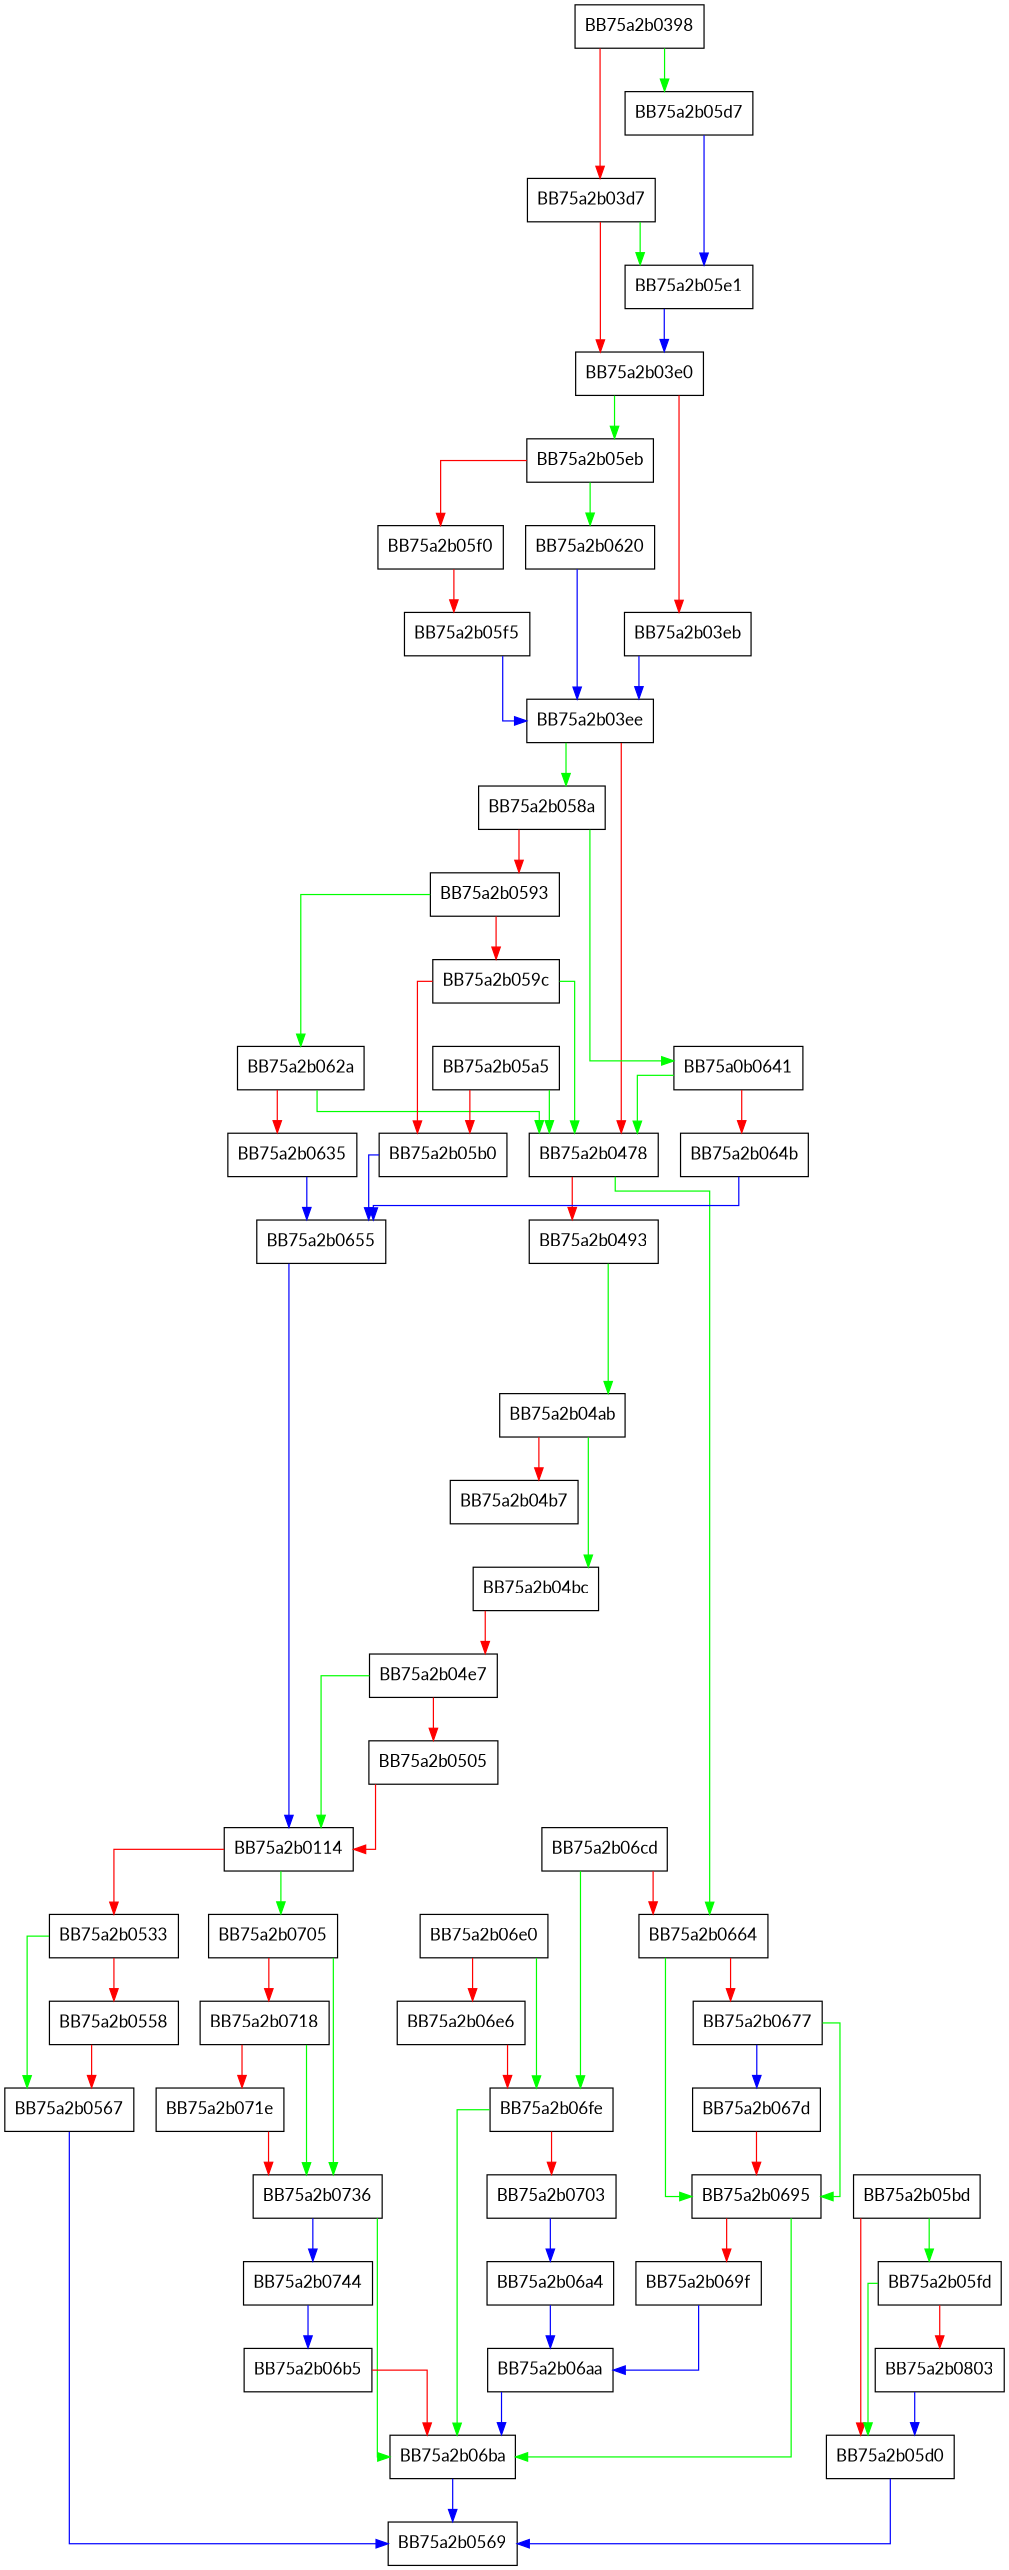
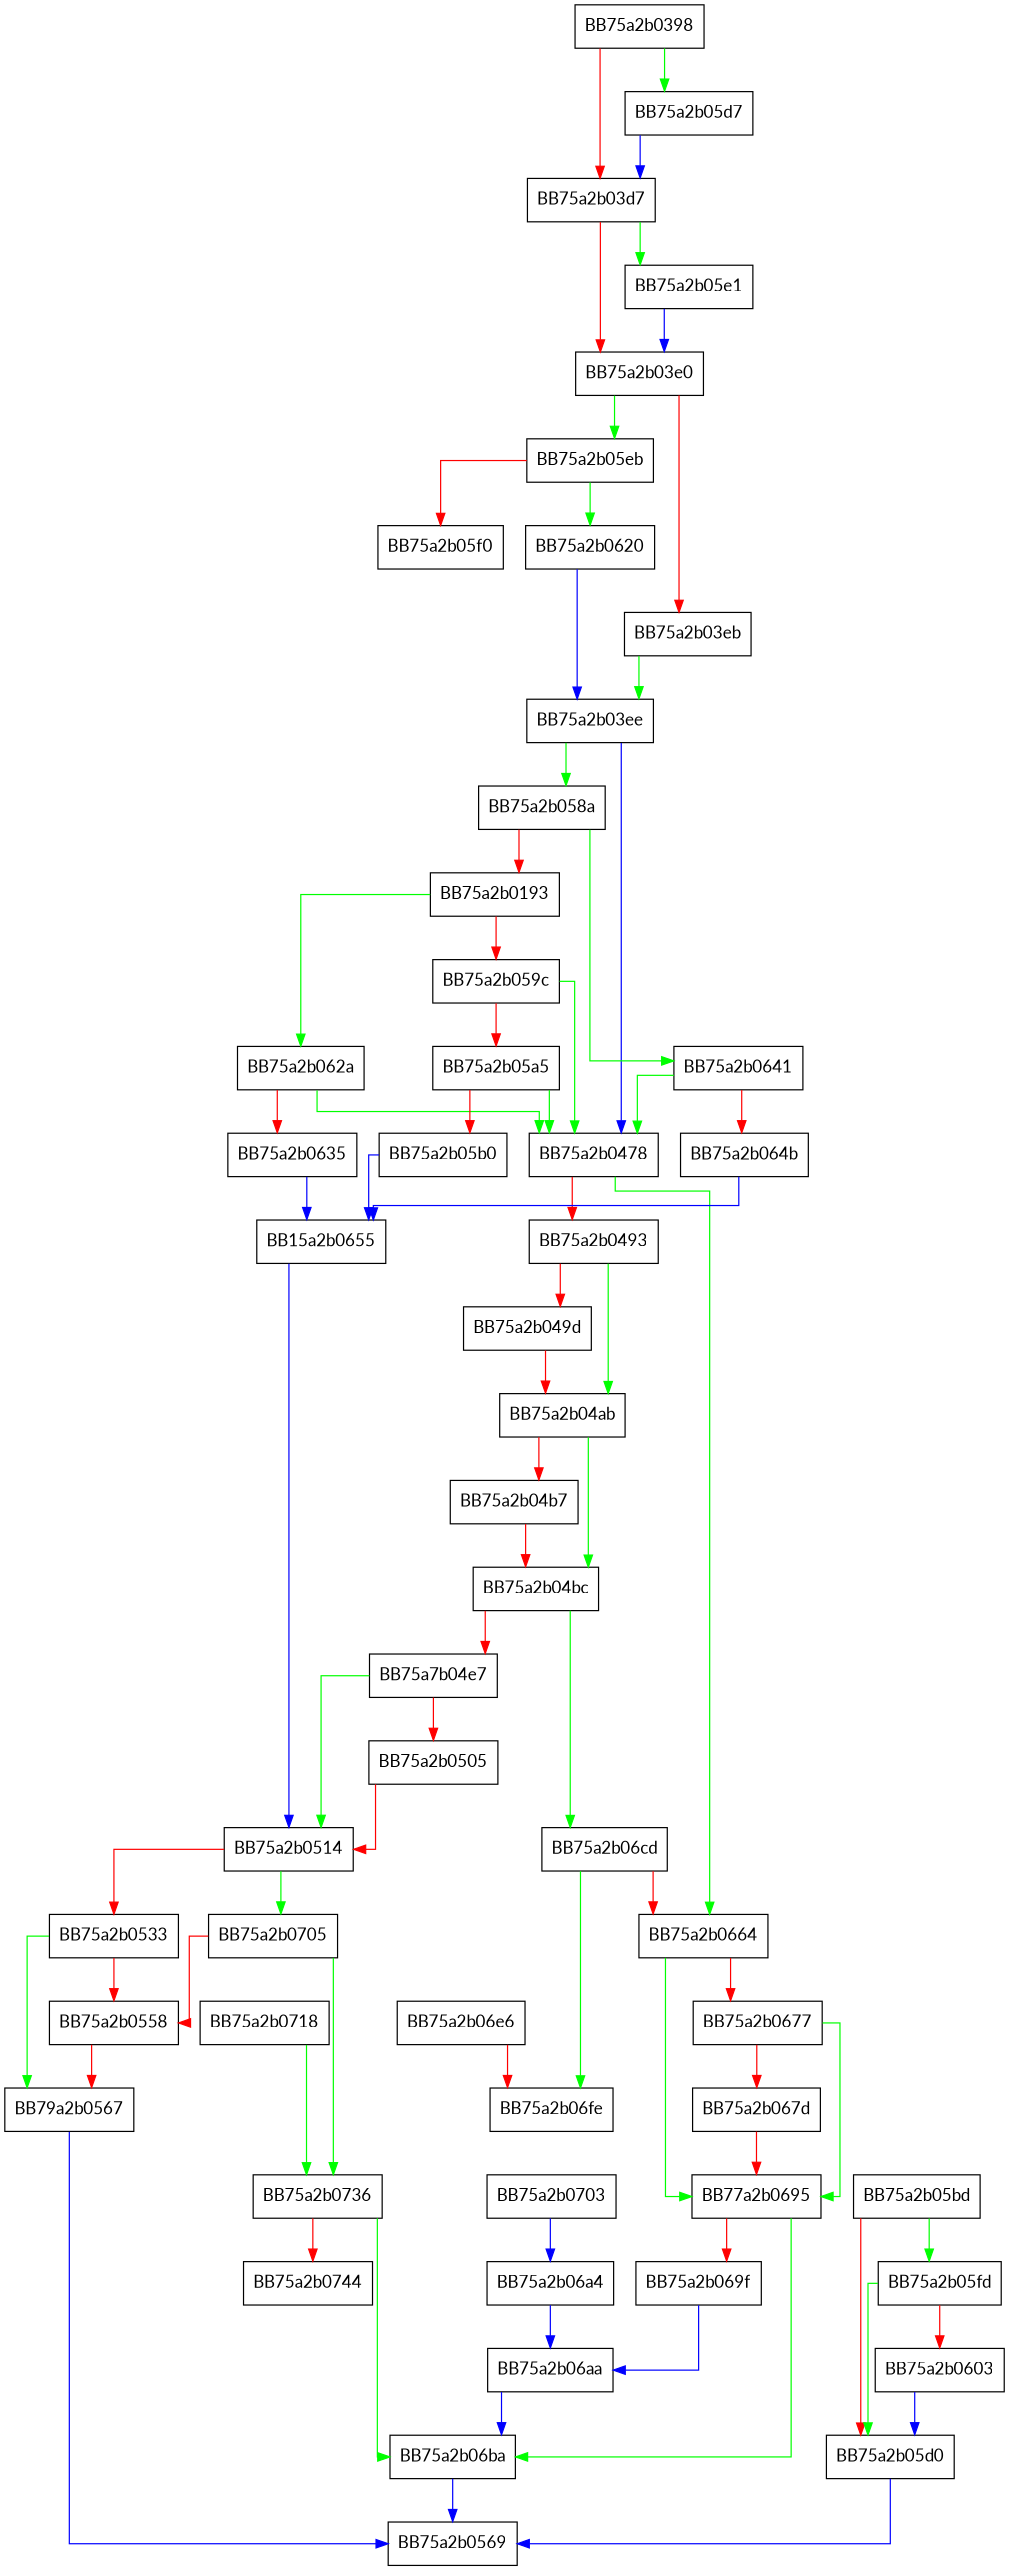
(704, 194) -> (640, 151)
(467, 634) -> none
(639, 671) -> (639, 671)
(495, 895) -> (495, 895)
(621, 932) -> (621, 932)
(417, 1044) -> (496, 1019)
(738, 1068) -> (738, 1068)
(321, 1242) -> (321, 1242)
none -> (527, 1329)
none -> (526, 1539)
(433, 1676) -> (433, 1676)
none -> (570, 1713)
(289, 1849) -> (289, 1849)
(484, 1936) -> none
(269, 1973) -> (189, 1971)
(757, 2060) -> (757, 2060)
(69, 2110) -> (69, 2110)
(220, 2110) -> none
(552, 2147) -> none
(756, 2197) -> (756, 2197)
(313, 2234) -> (313, 2234)
(457, 2250) -> none
(308, 2370) -> none
(940, 2370) -> (940, 2370)
